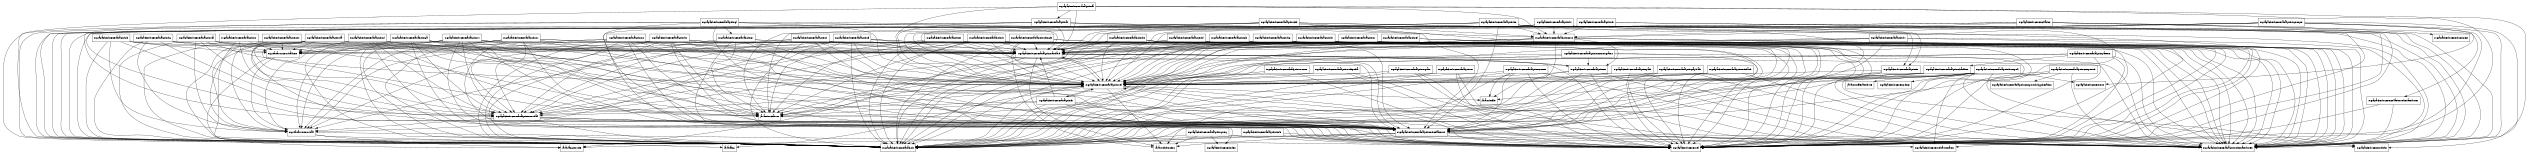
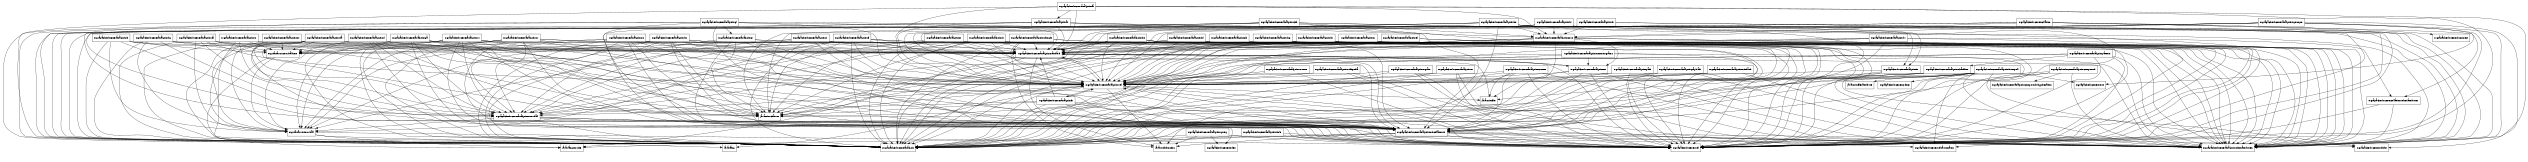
(2270, 43) -> (2162, 39)
(1159, 47) -> (1288, 58)
